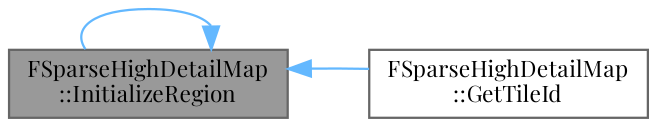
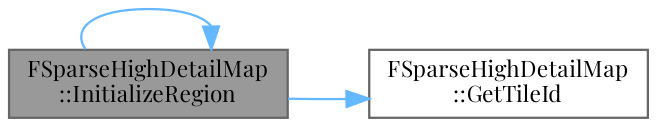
(340, 69) -> (317, 99)
